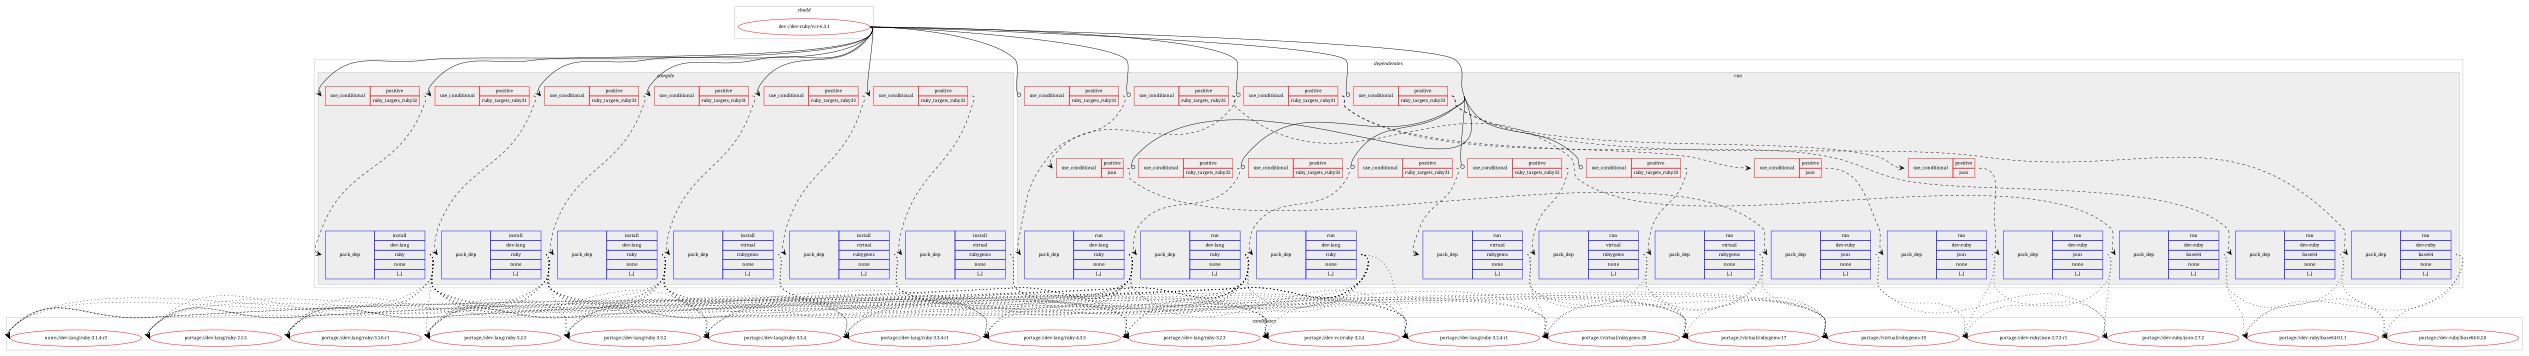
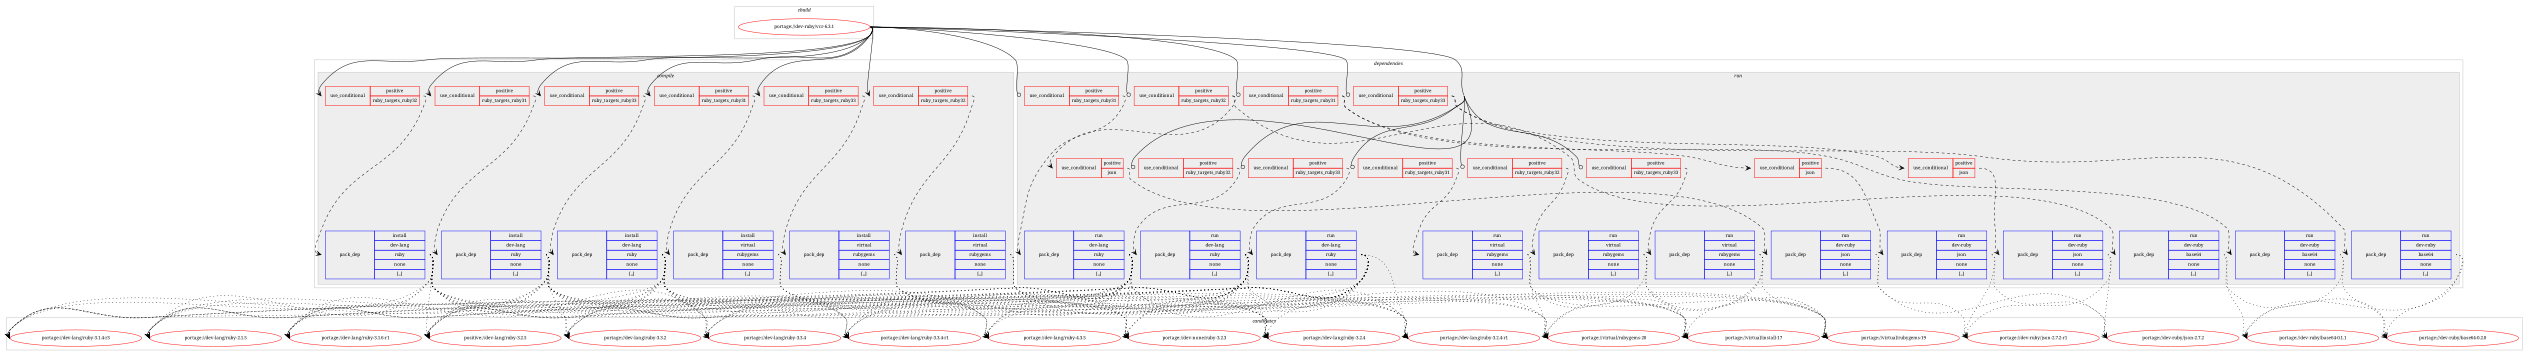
(804, 27) -> (804, 27)
(76, 338) -> (76, 338)
(495, 338) -> (495, 338)
(1194, 338) -> (1194, 338)
(1334, 338) -> (1334, 338)
(1754, 338) -> (1754, 338)
